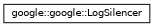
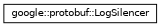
(77, 14) -> (80, 14)
